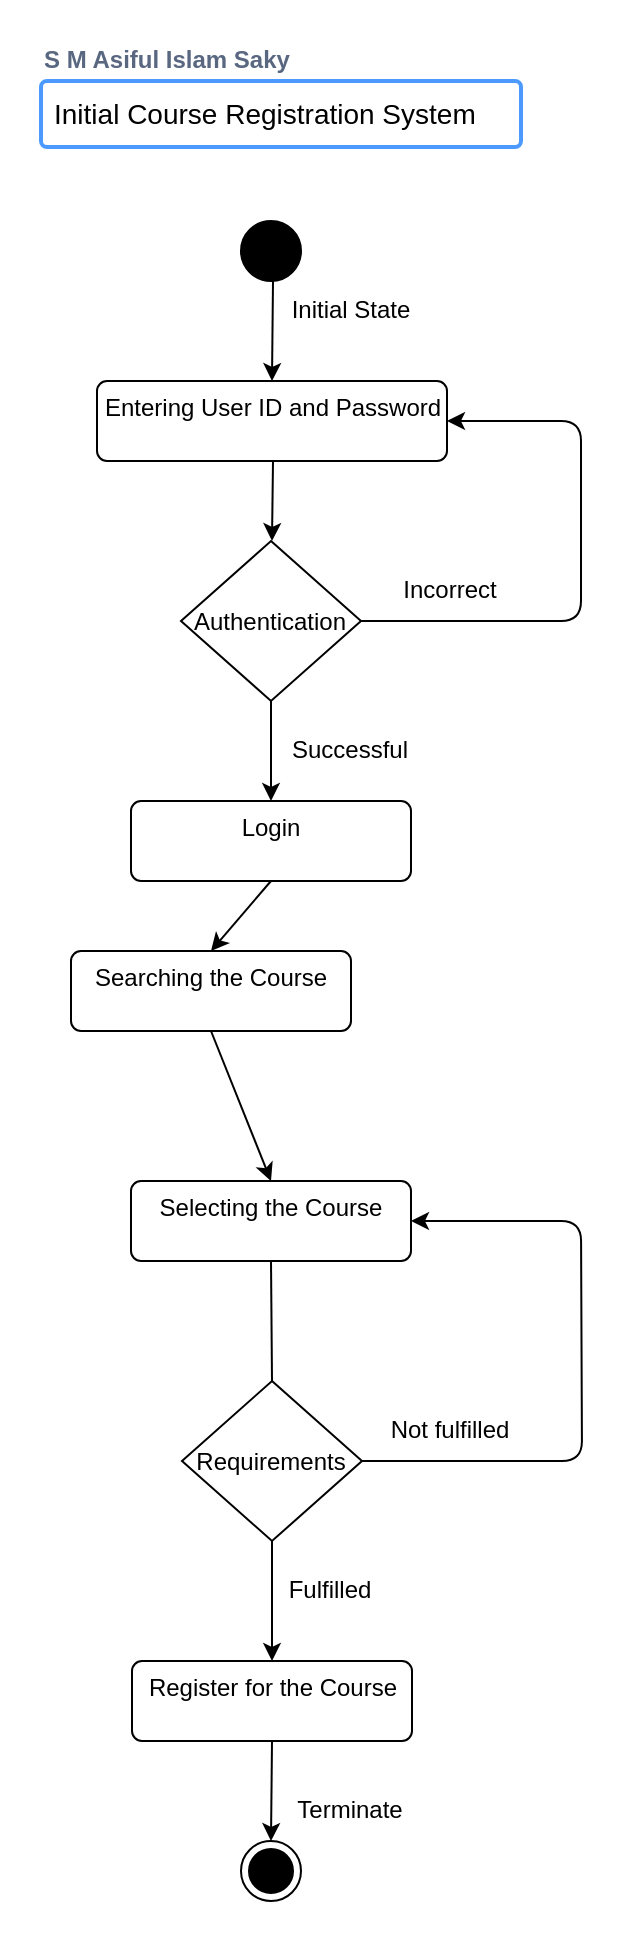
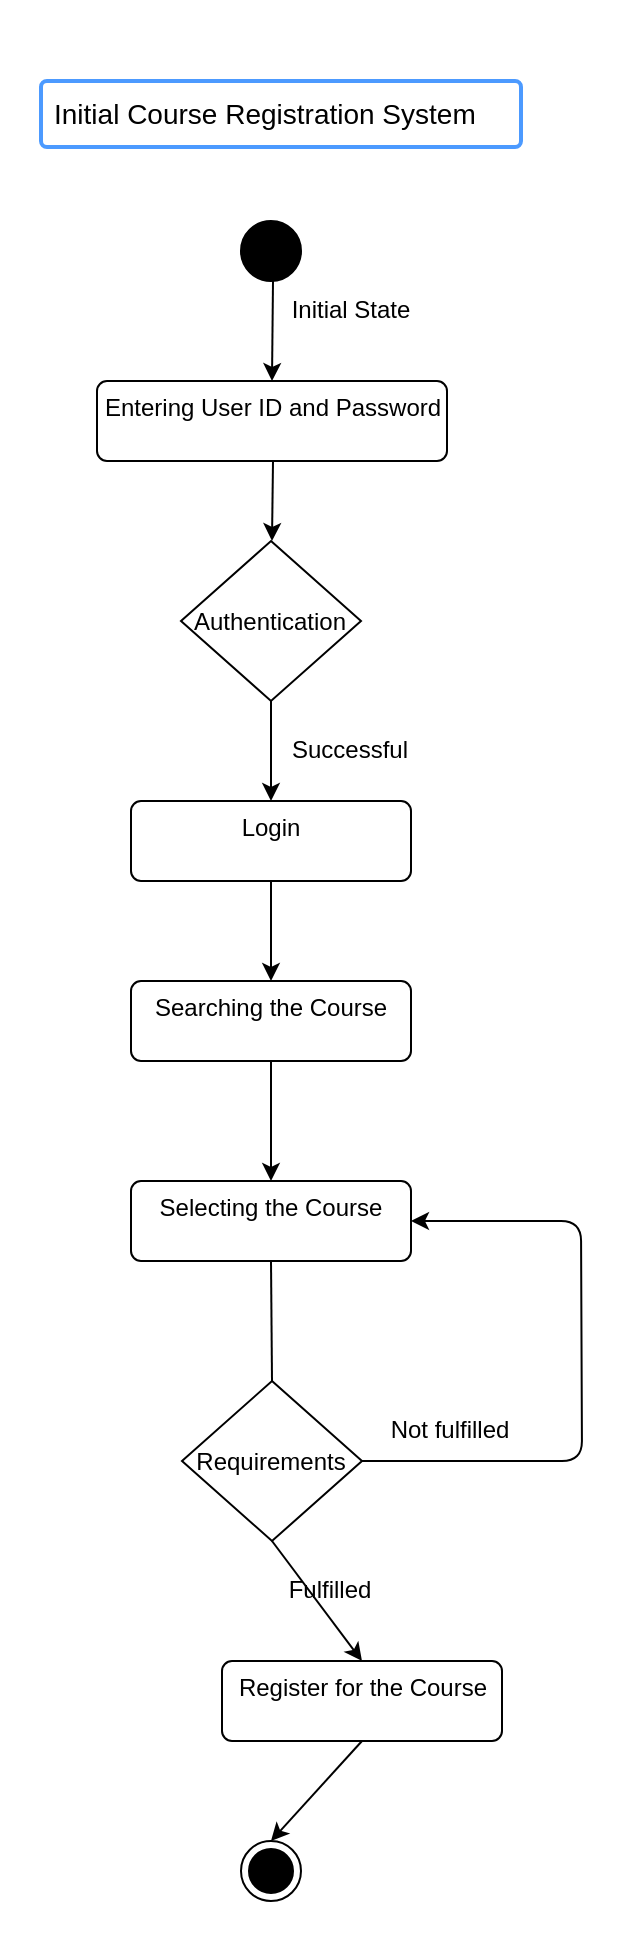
(281, 61) -> none
(581, 571) -> none
(451, 591) -> none
(211, 991) -> (271, 1021)
(272, 1701) -> (362, 1701)
(351, 1811) -> none
